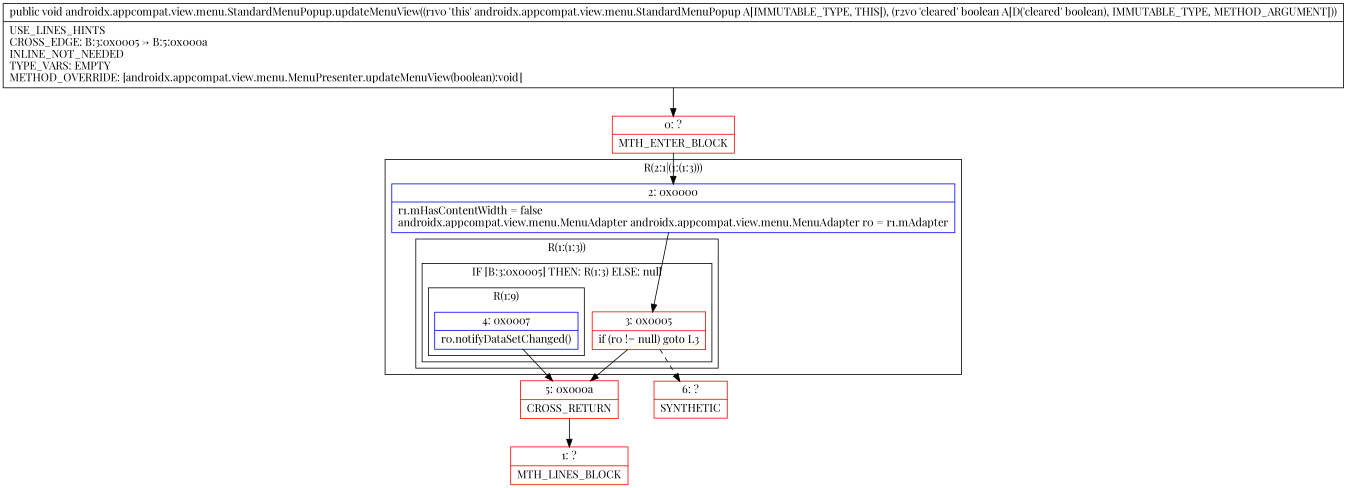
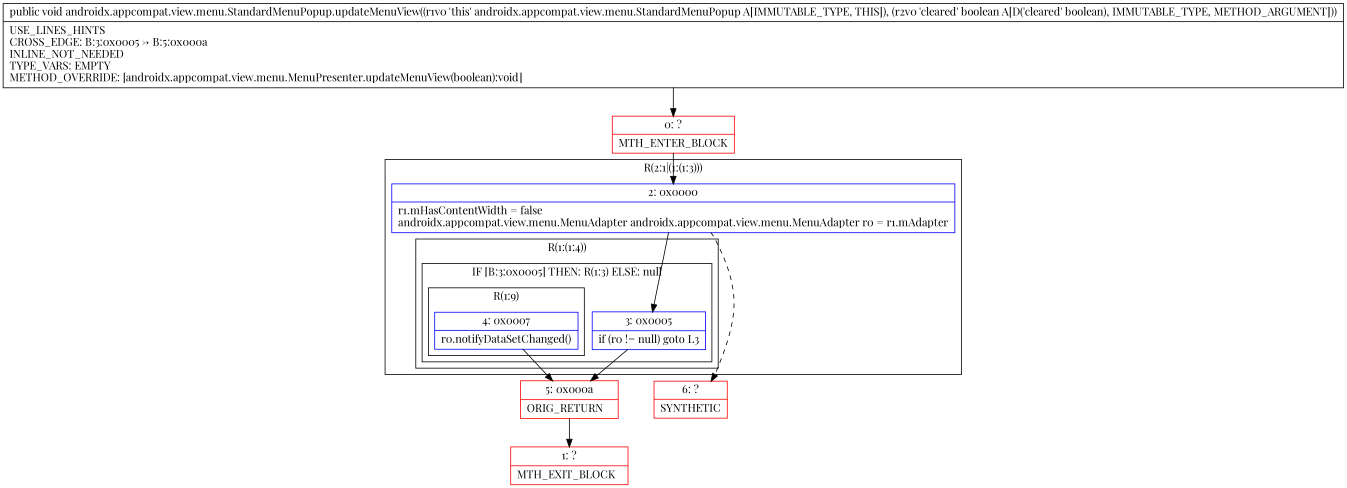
(567, 248) -> (567, 248)
(649, 331) -> (649, 331)
(665, 357) -> (734, 303)
(569, 409) -> (565, 409)
(569, 475) -> (566, 475)
